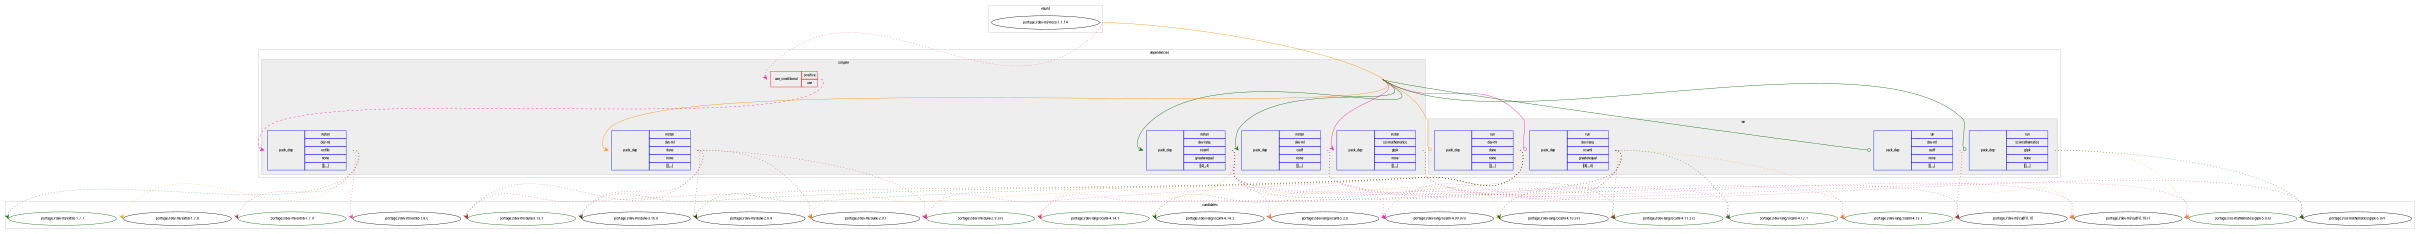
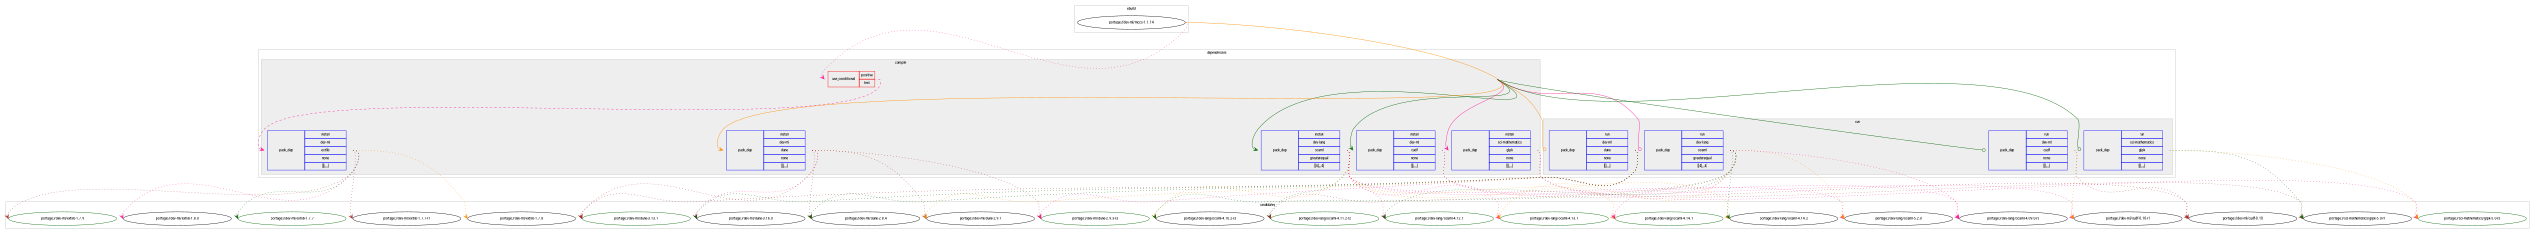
(810, 83) -> (867, 83)
none -> (407, 219)
